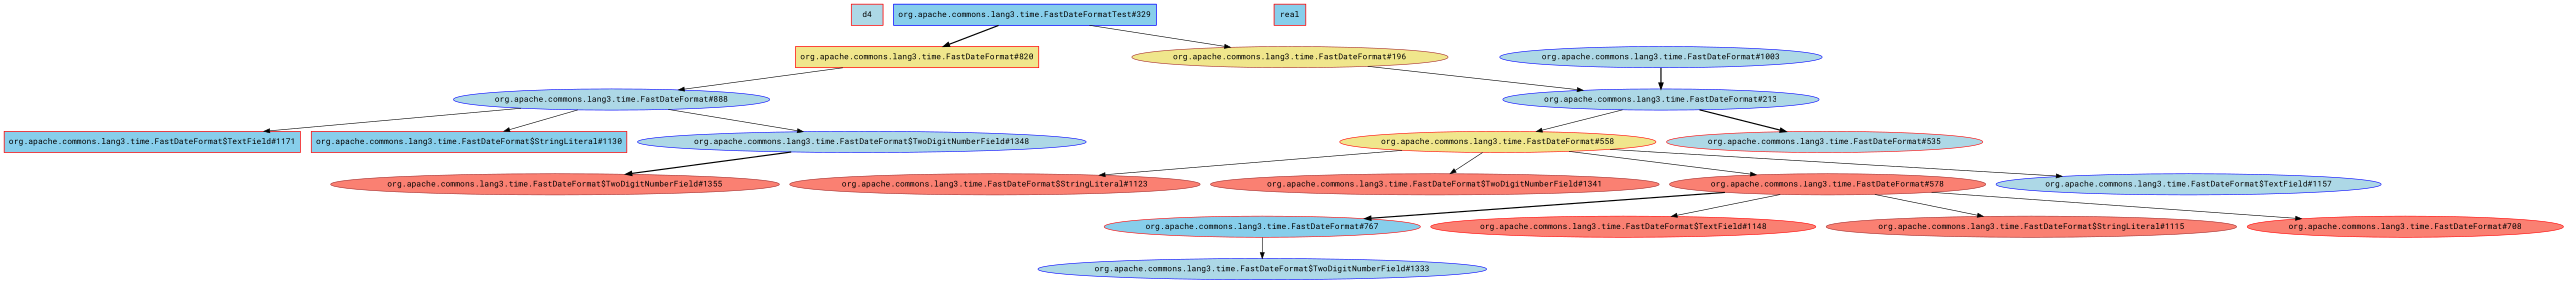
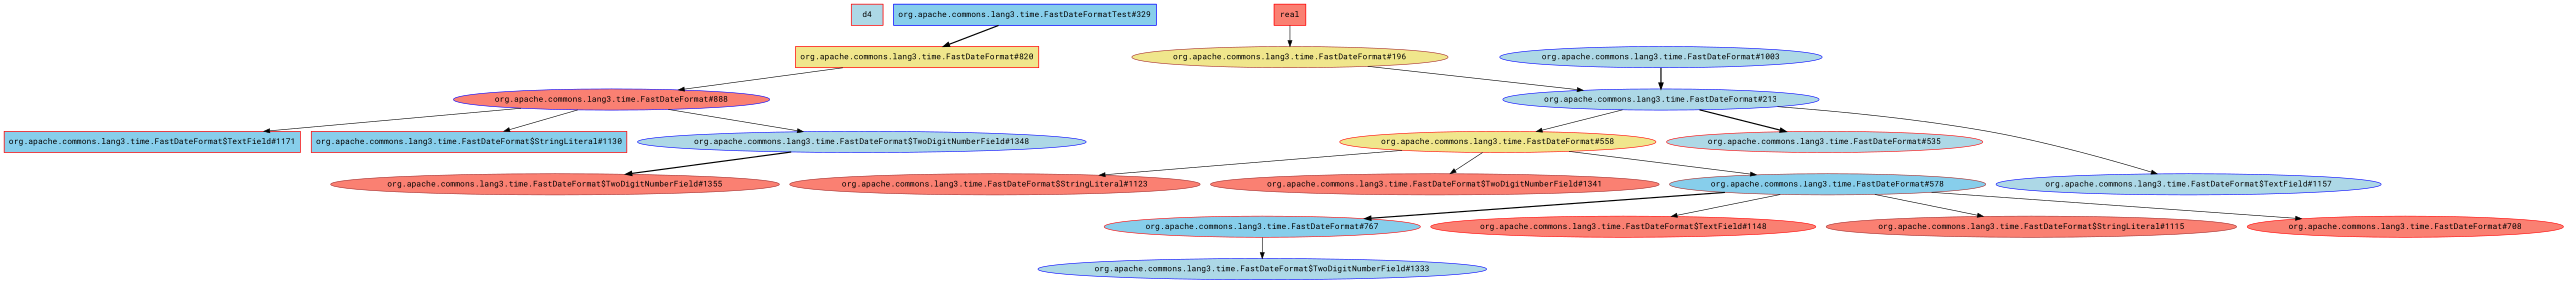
(1290, 15) -> (1290, 15)
(1157, 36) -> (1290, 33)
(612, 100) -> (612, 100)
(1833, 163) -> (1967, 128)
(1828, 184) -> (1828, 184)
